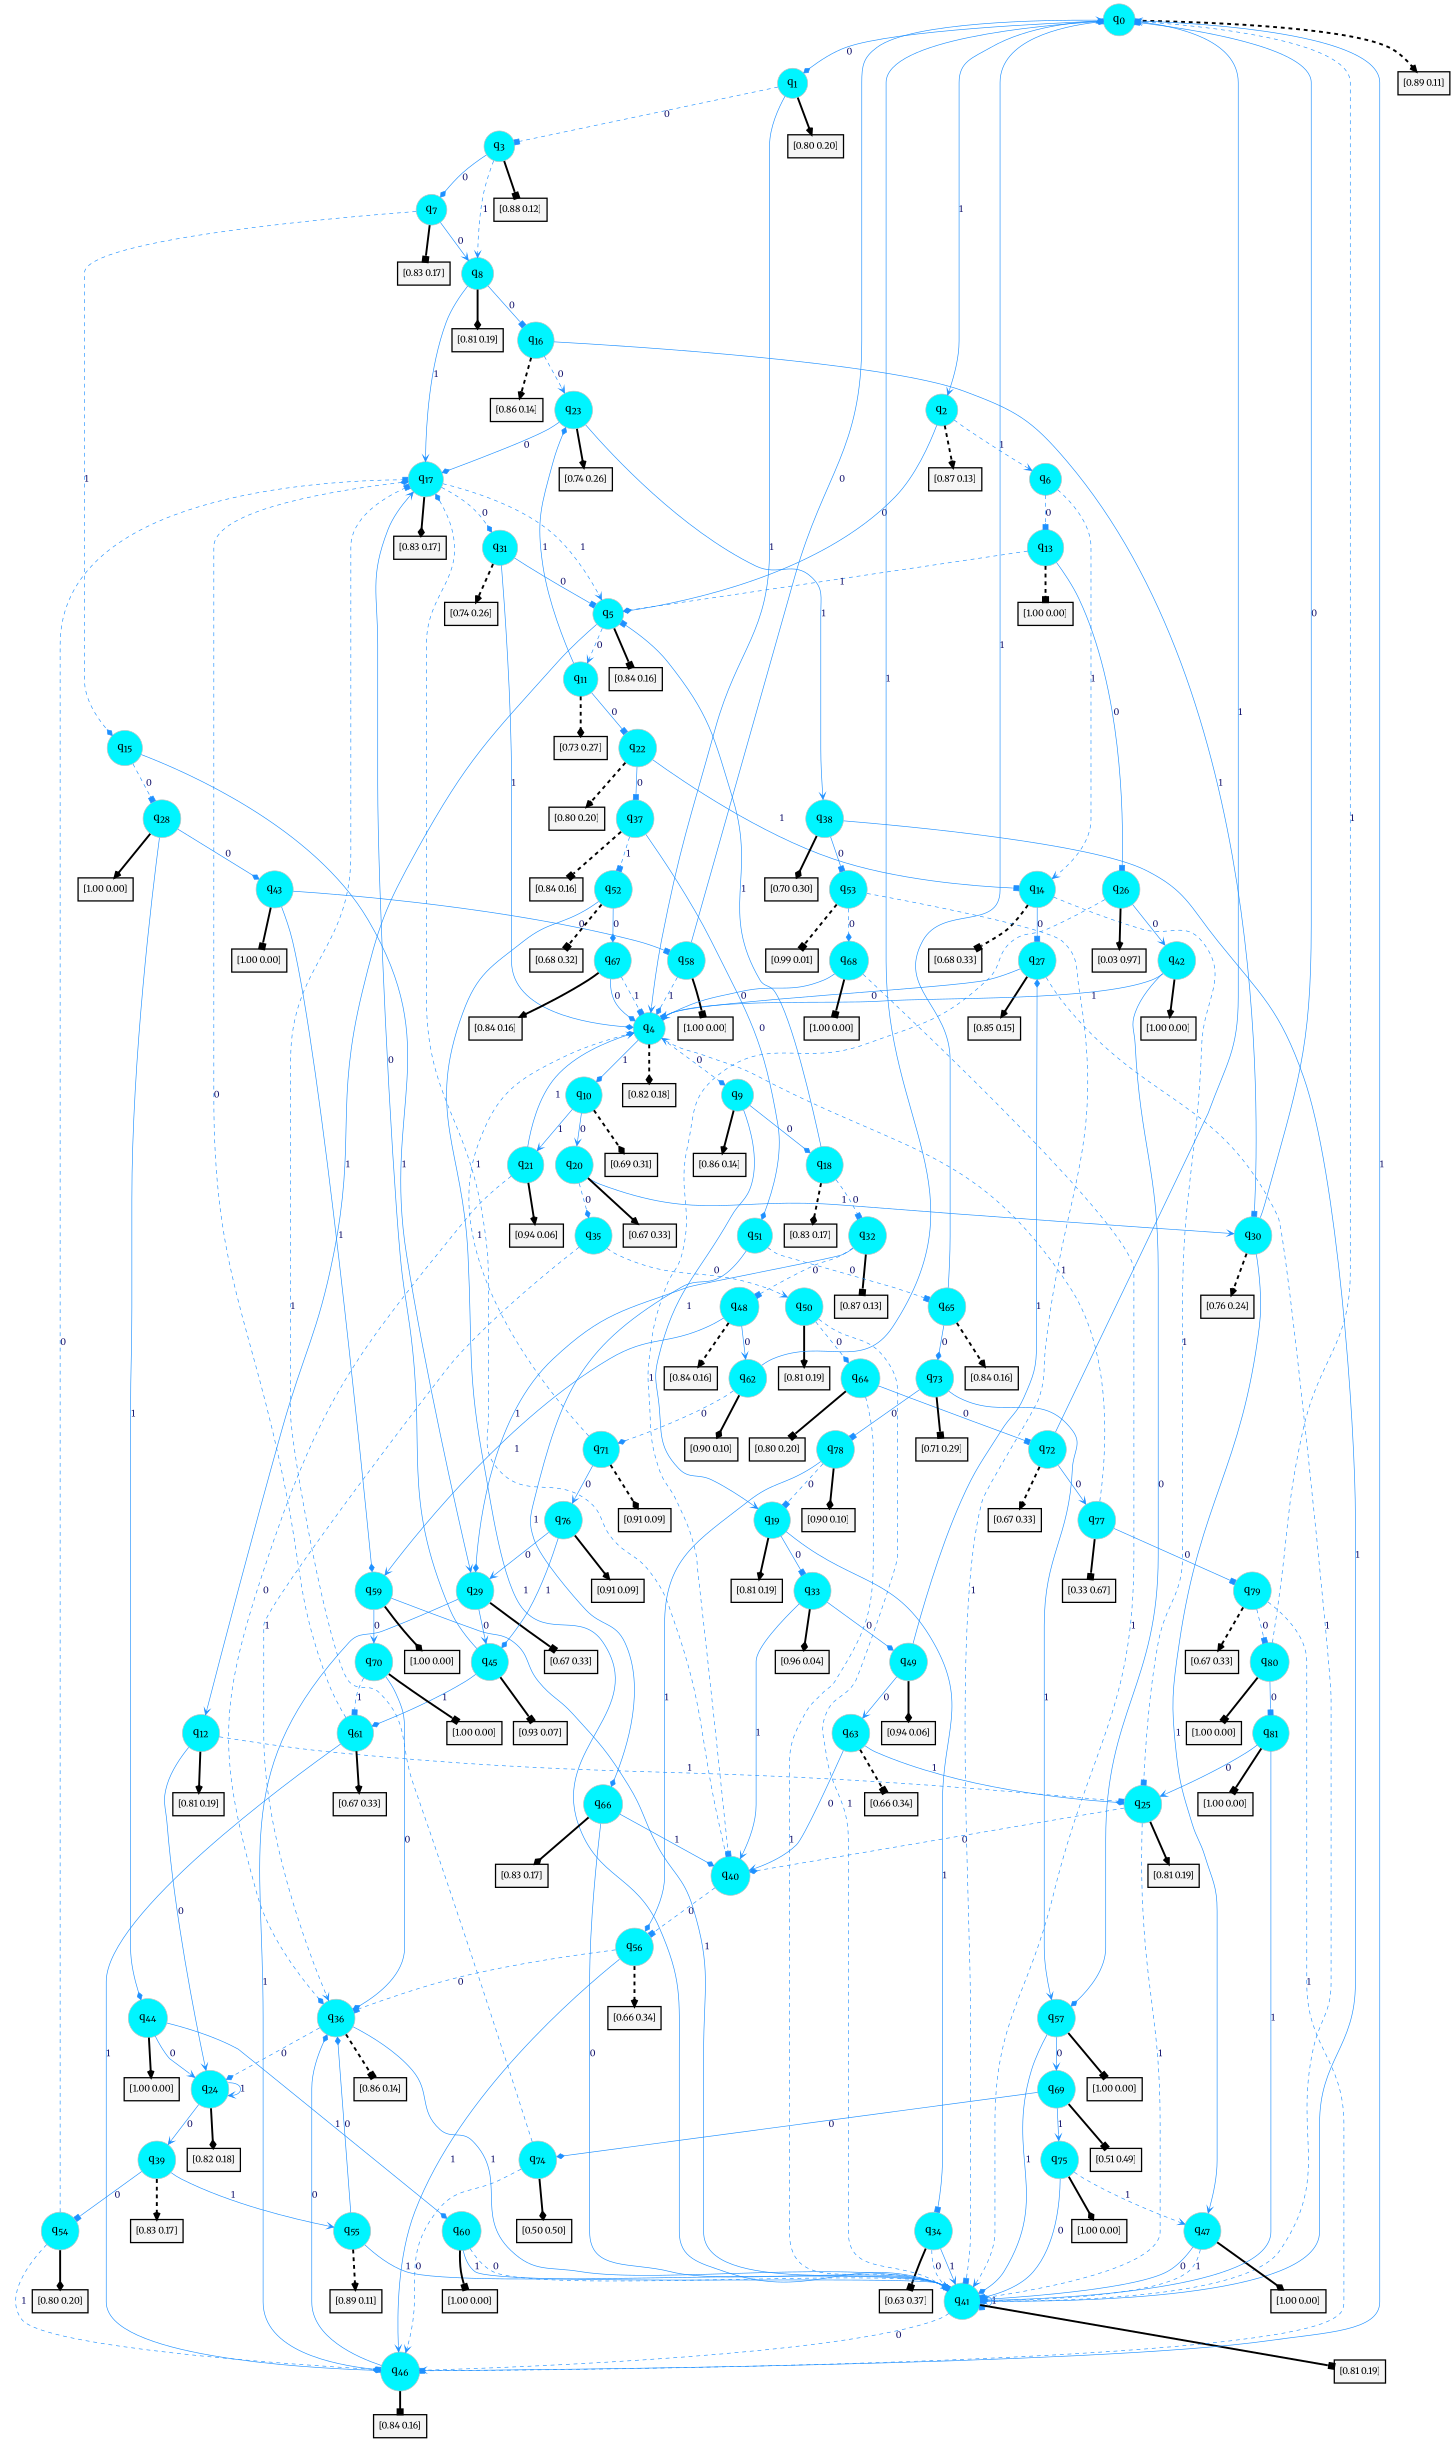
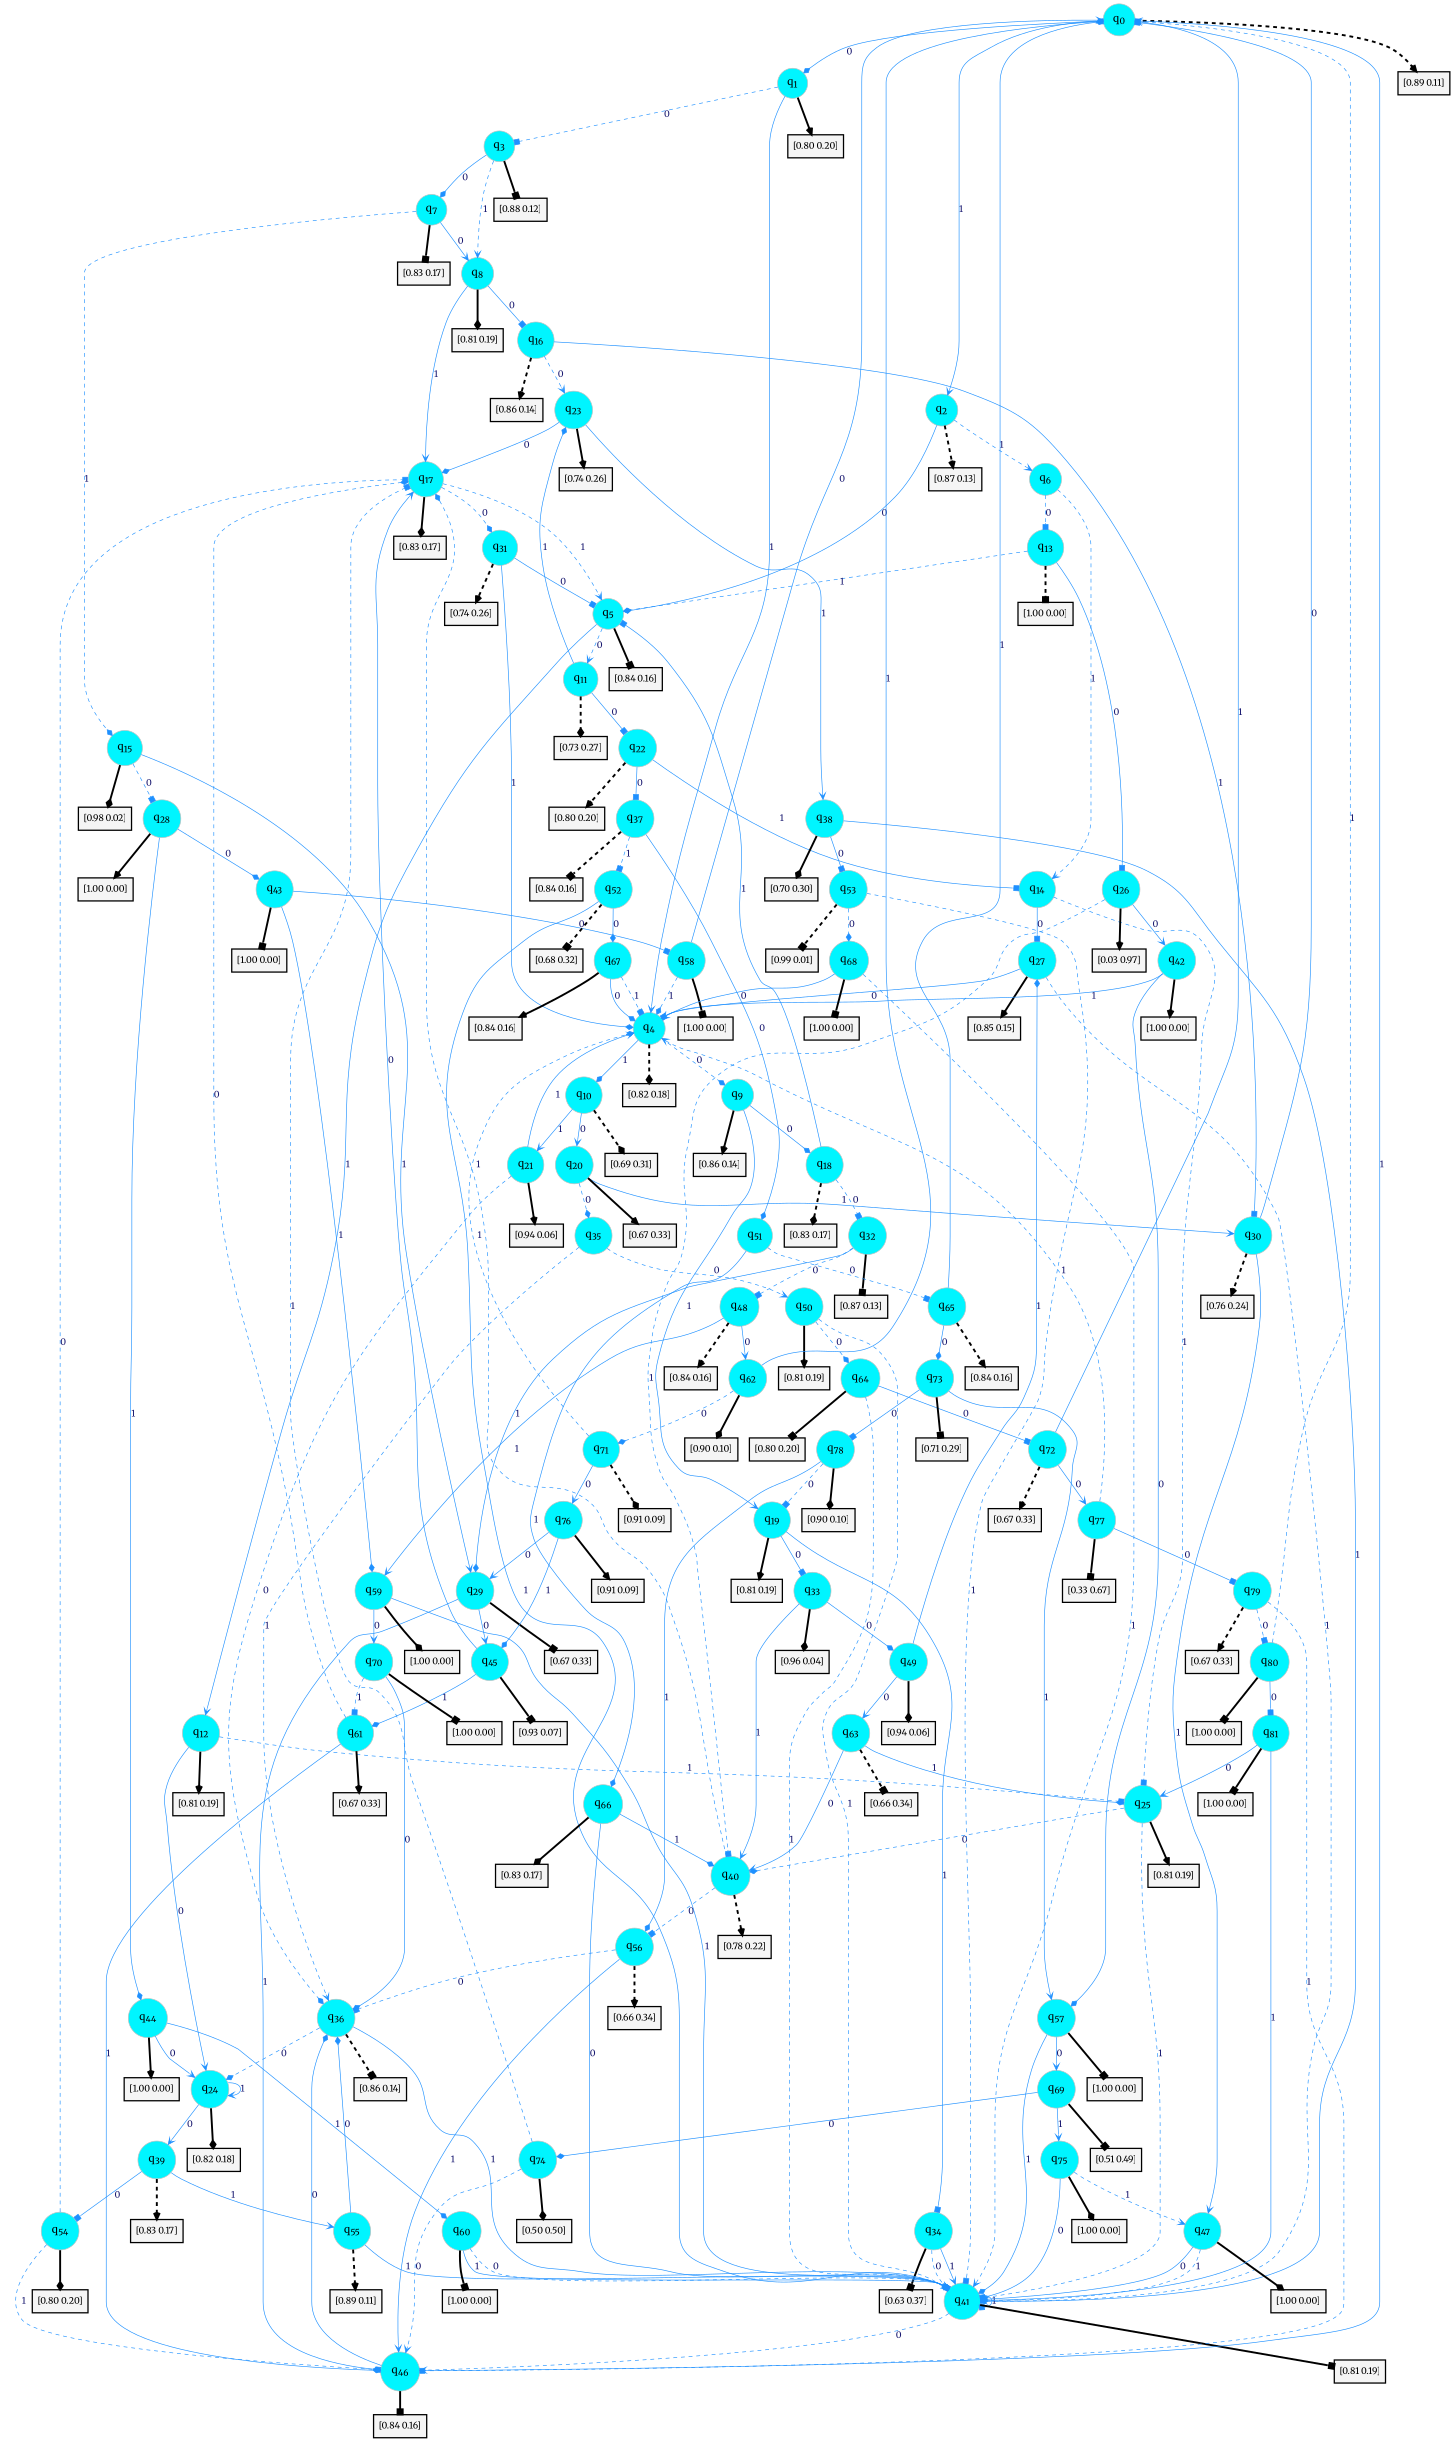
none -> (105, 819)
(955, 961) -> none
none -> (745, 1947)
